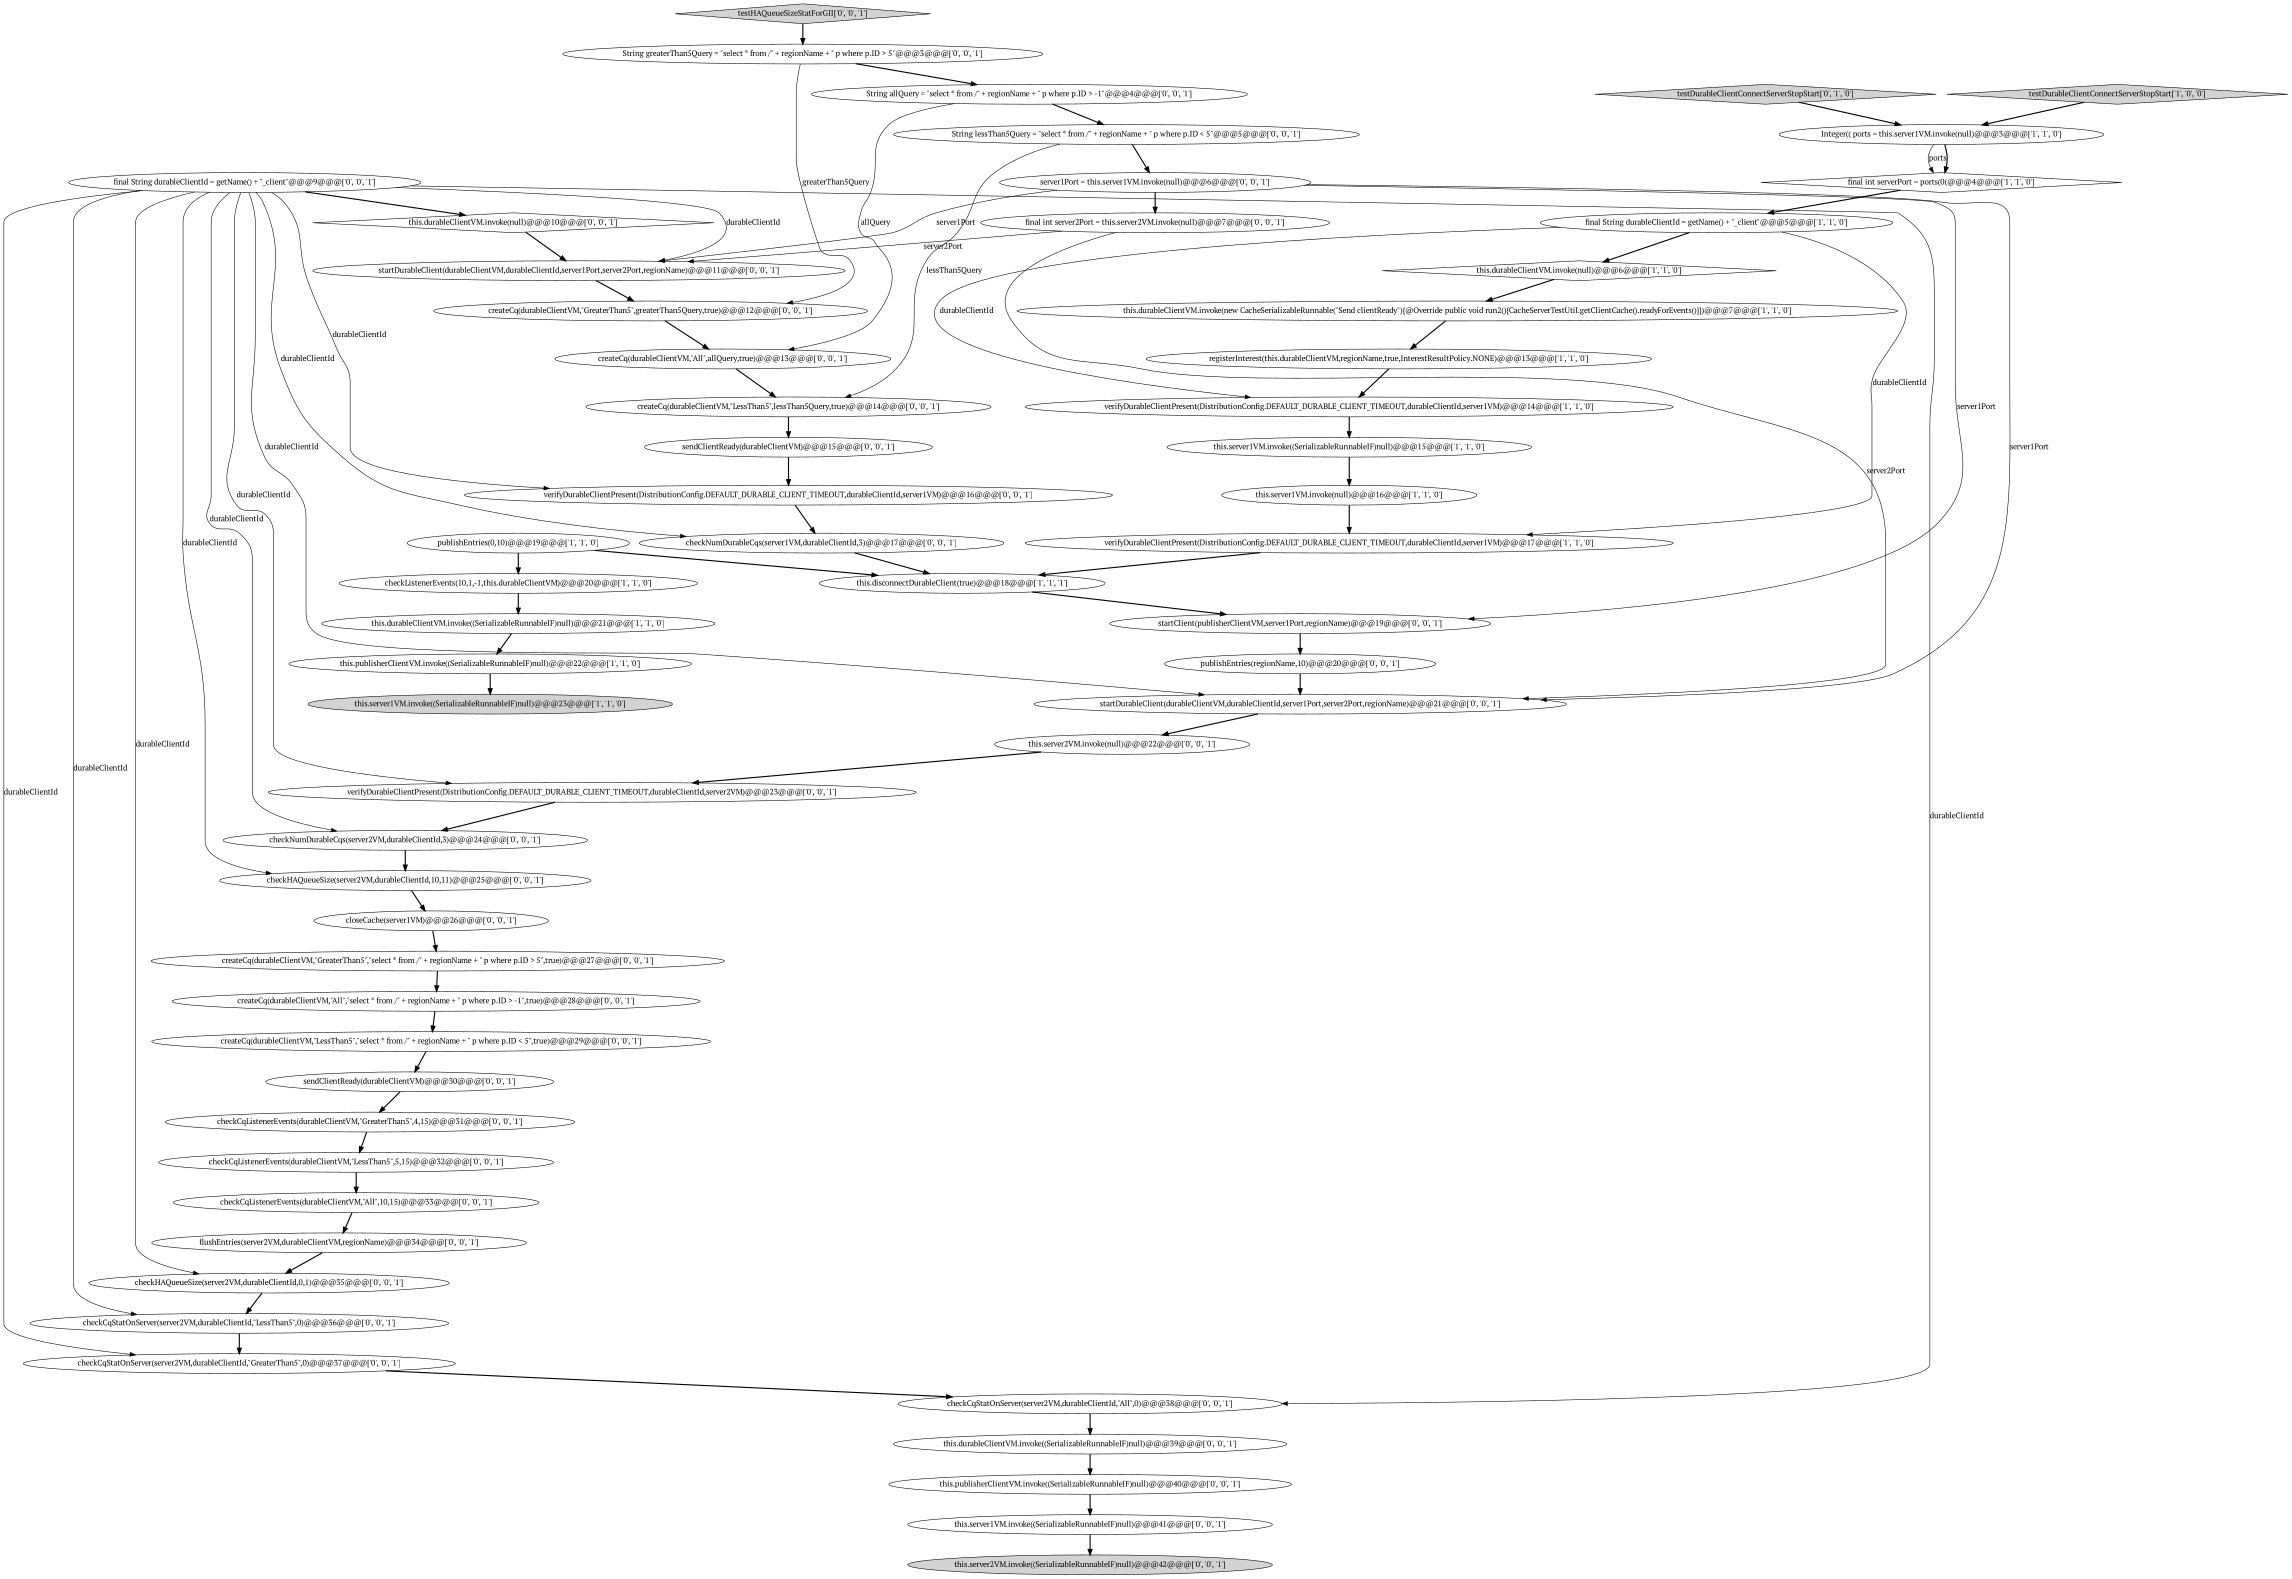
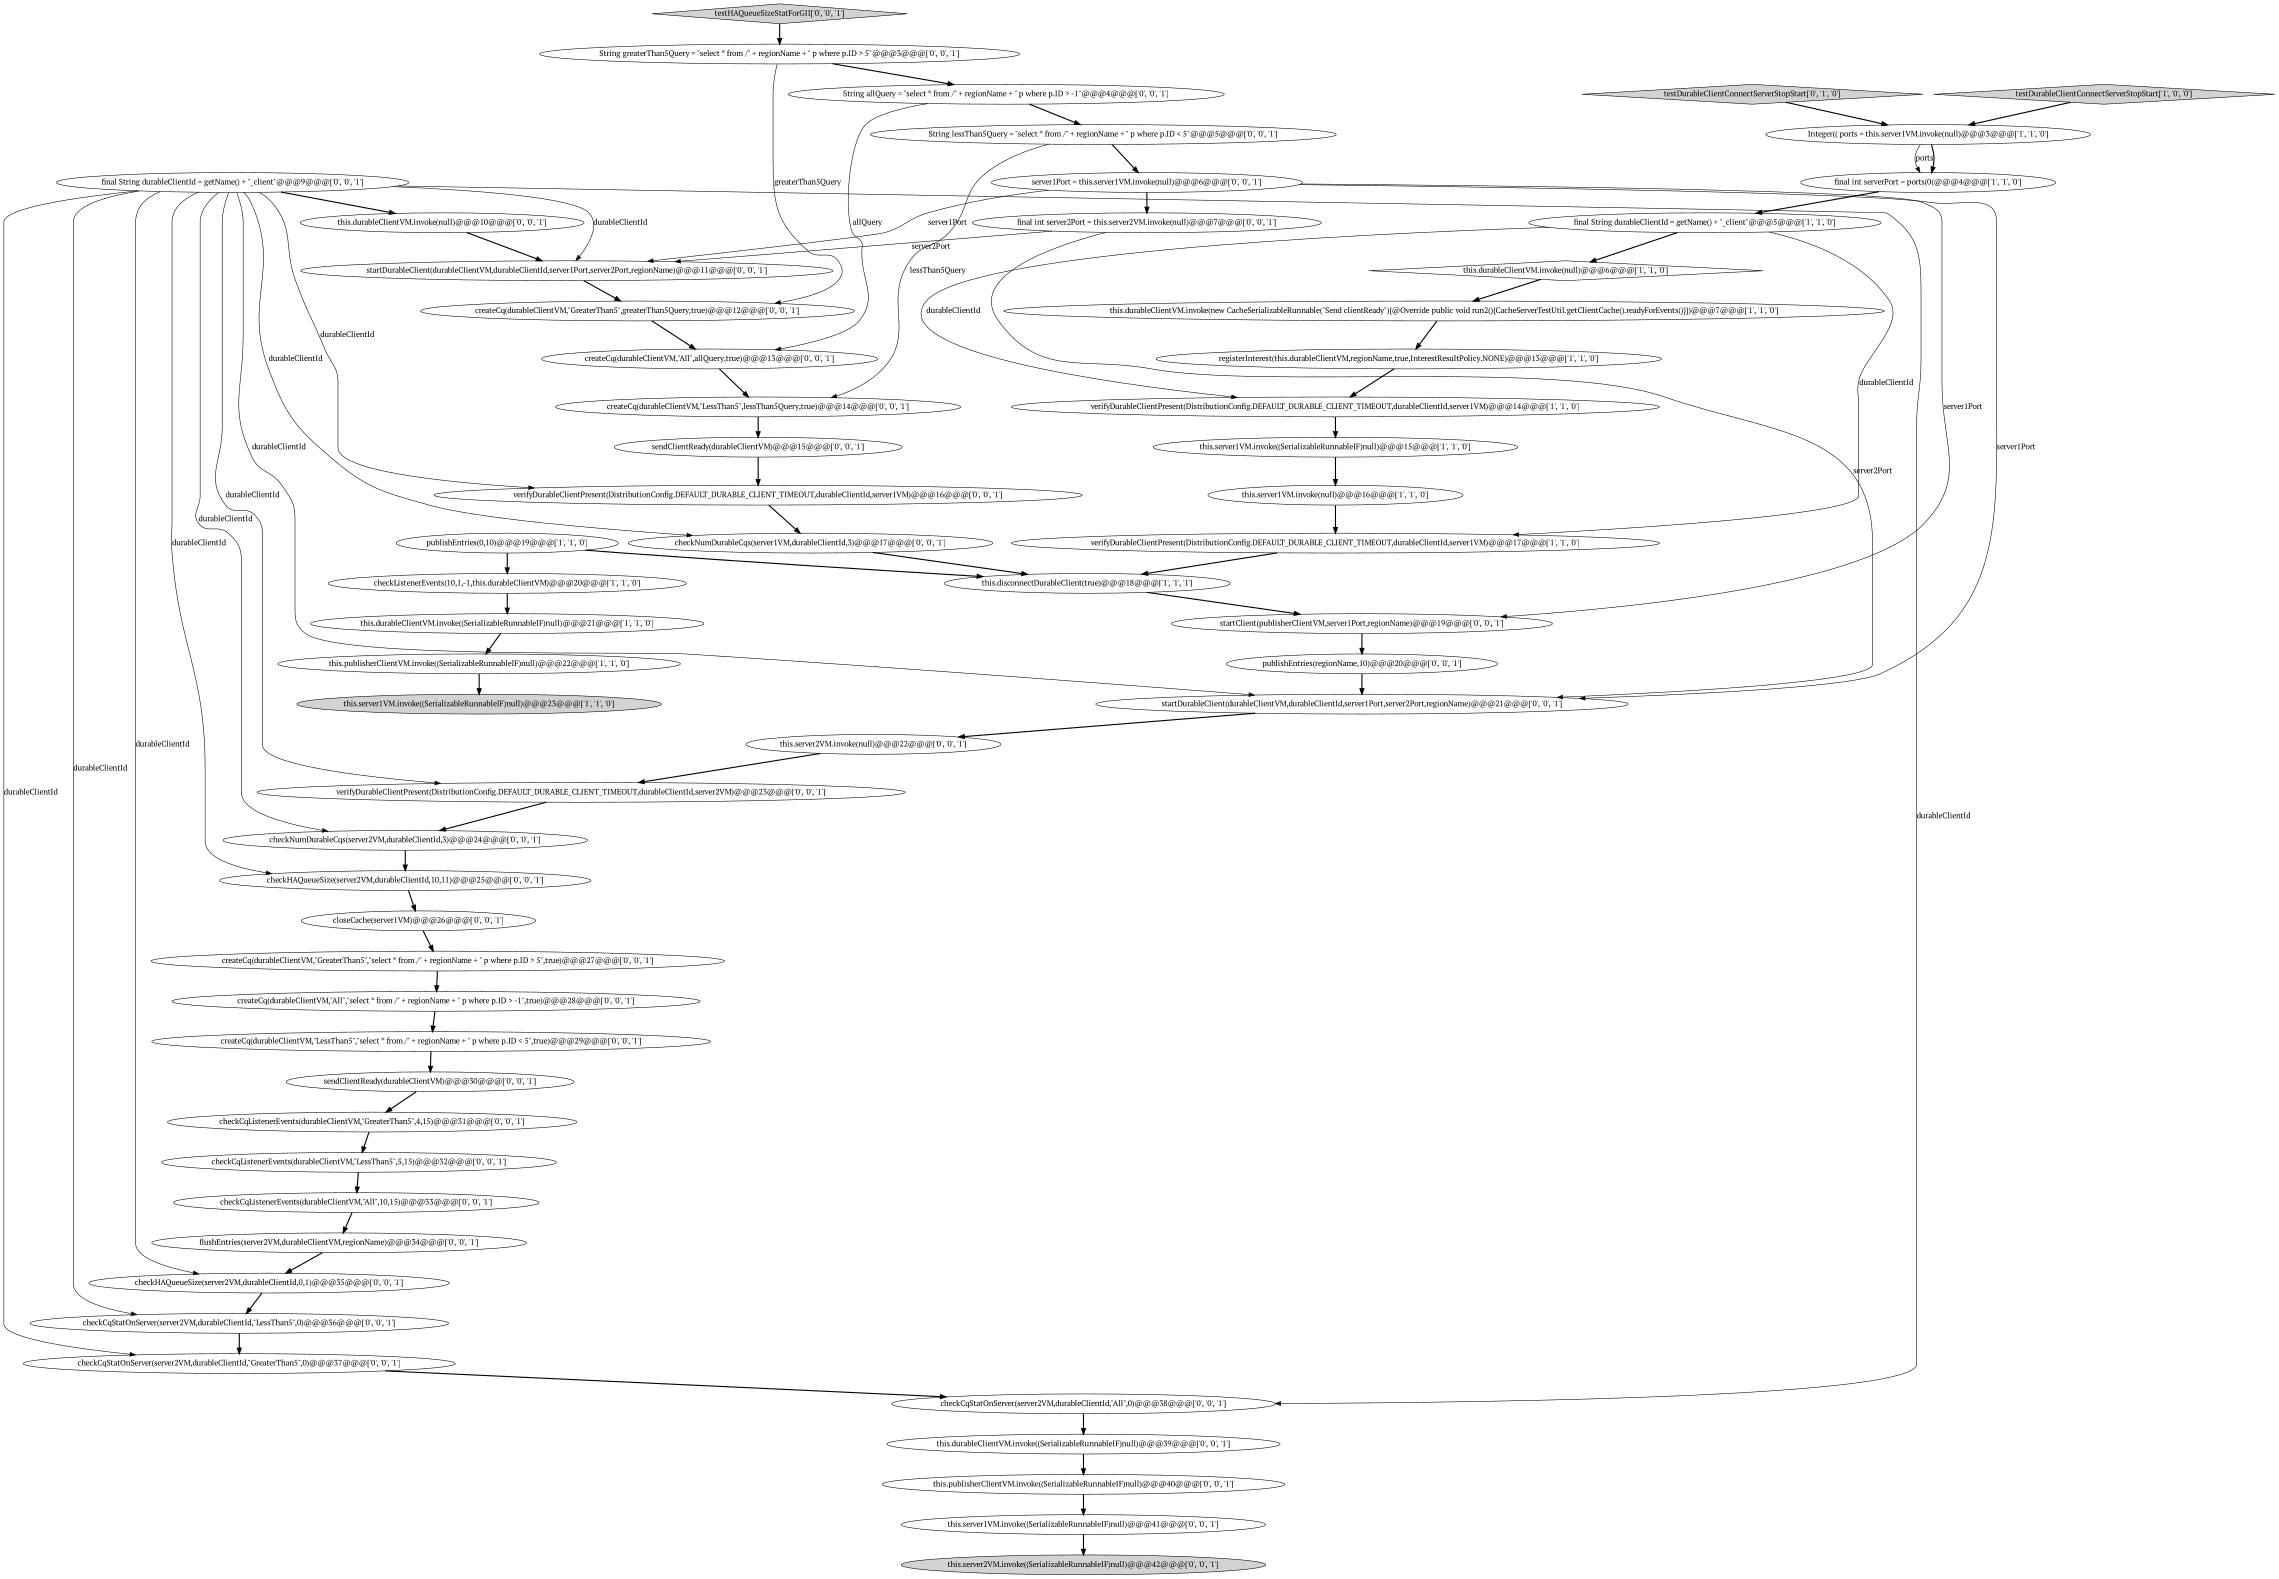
(1941, 183) -> (1928, 183)
(513, 223) -> (442, 223)
